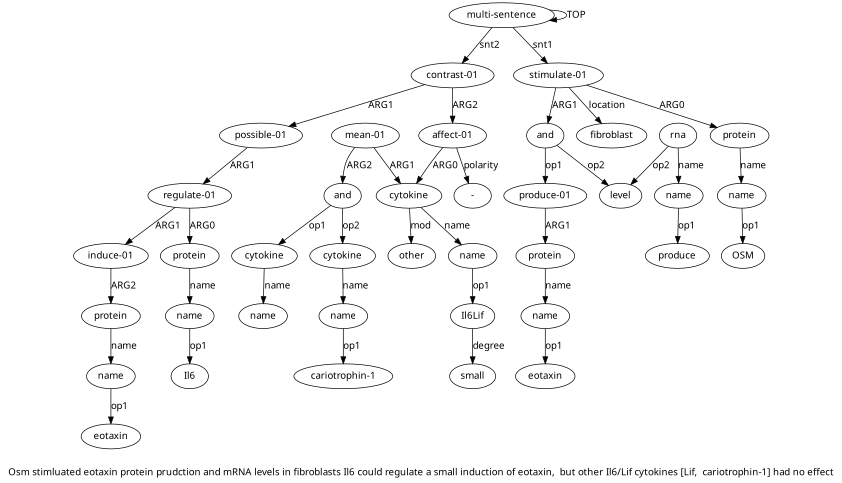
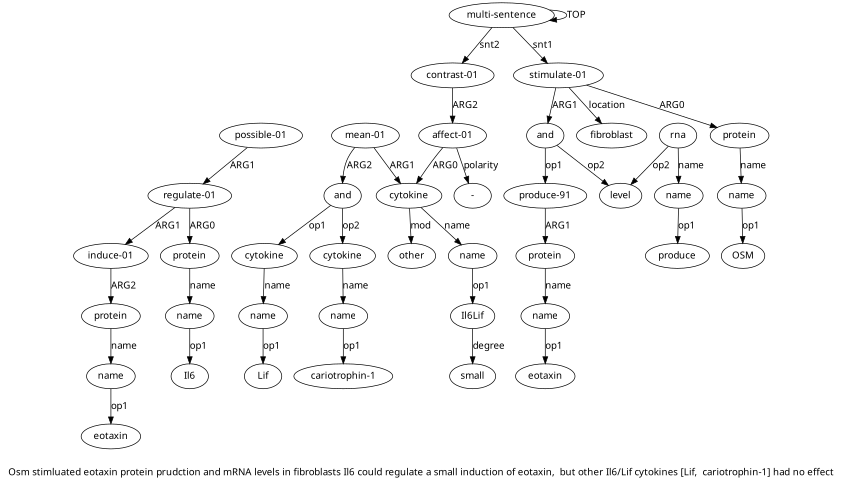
(360, 104) -> none
(545, 196) -> (545, 196)
none -> (263, 376)
